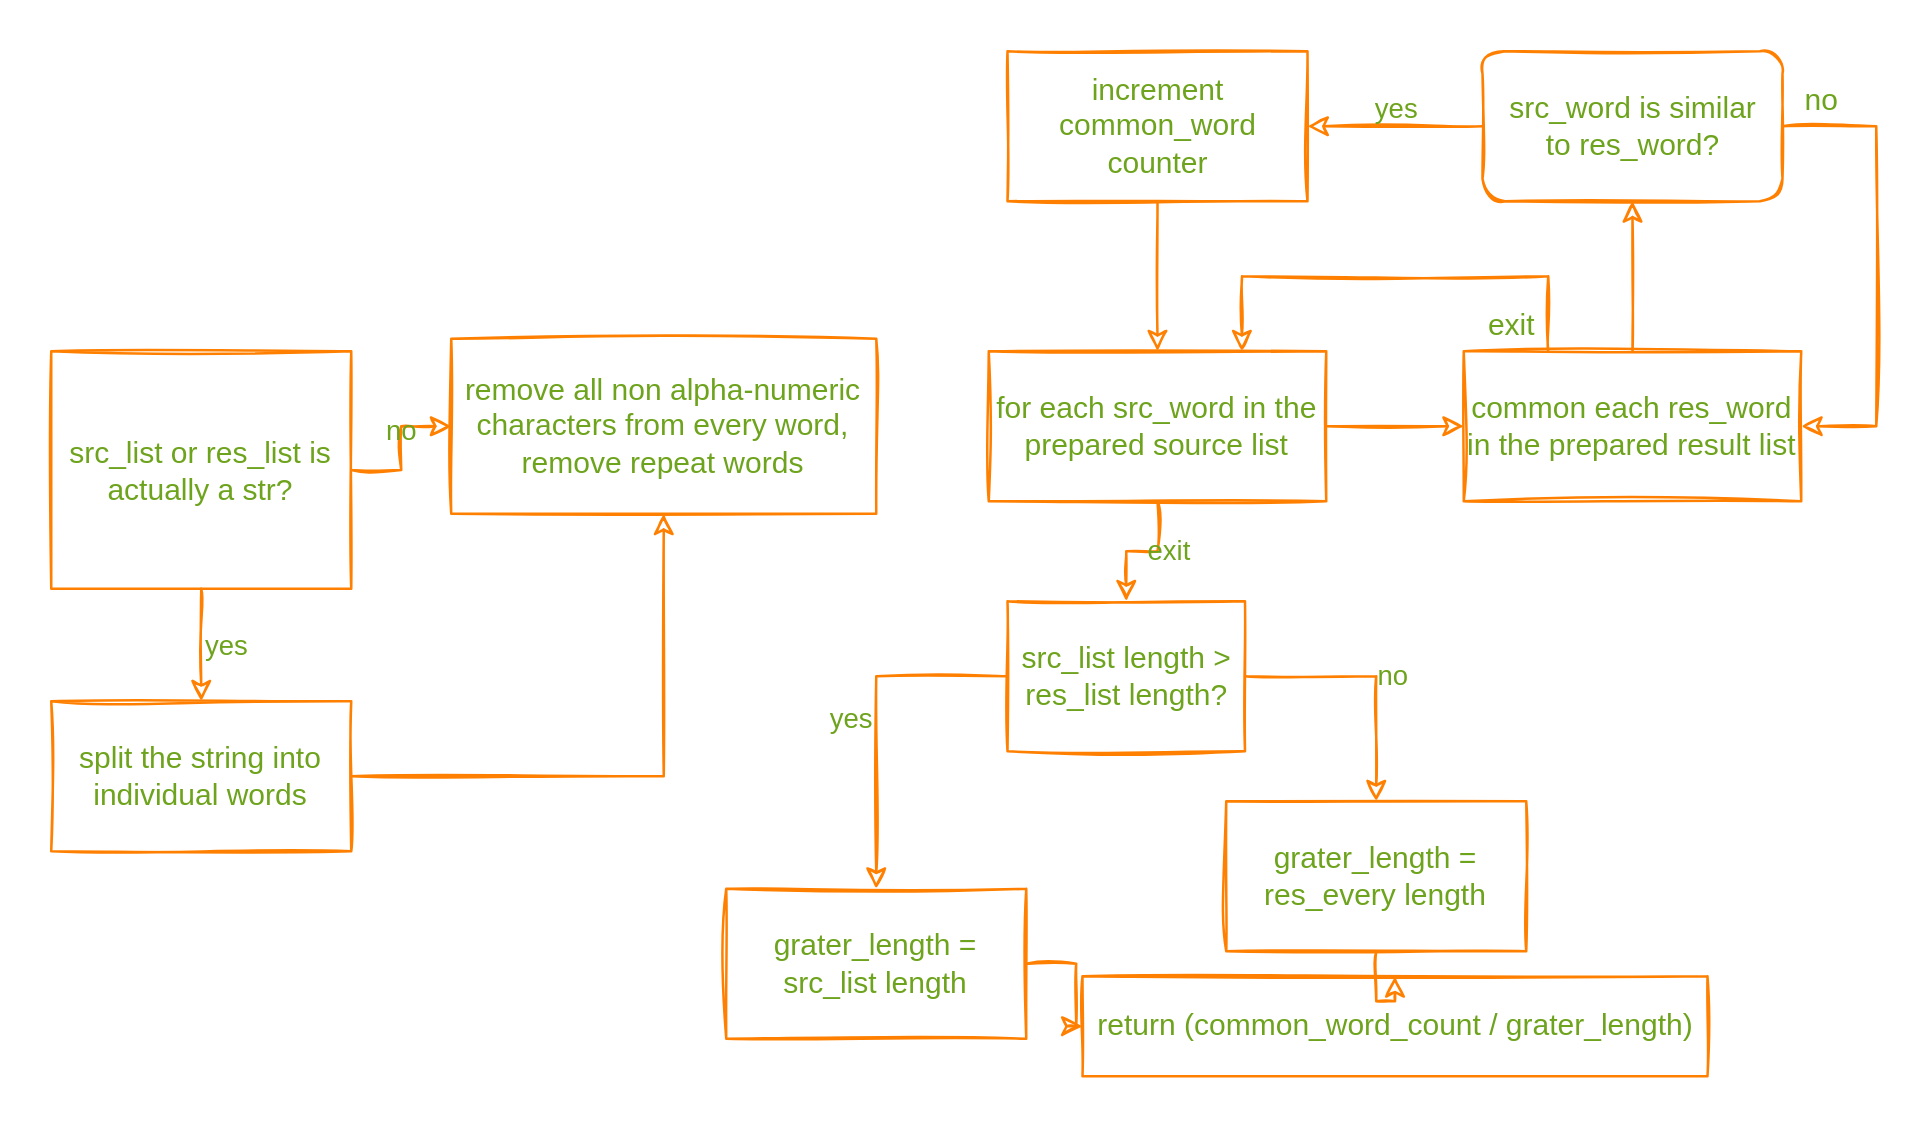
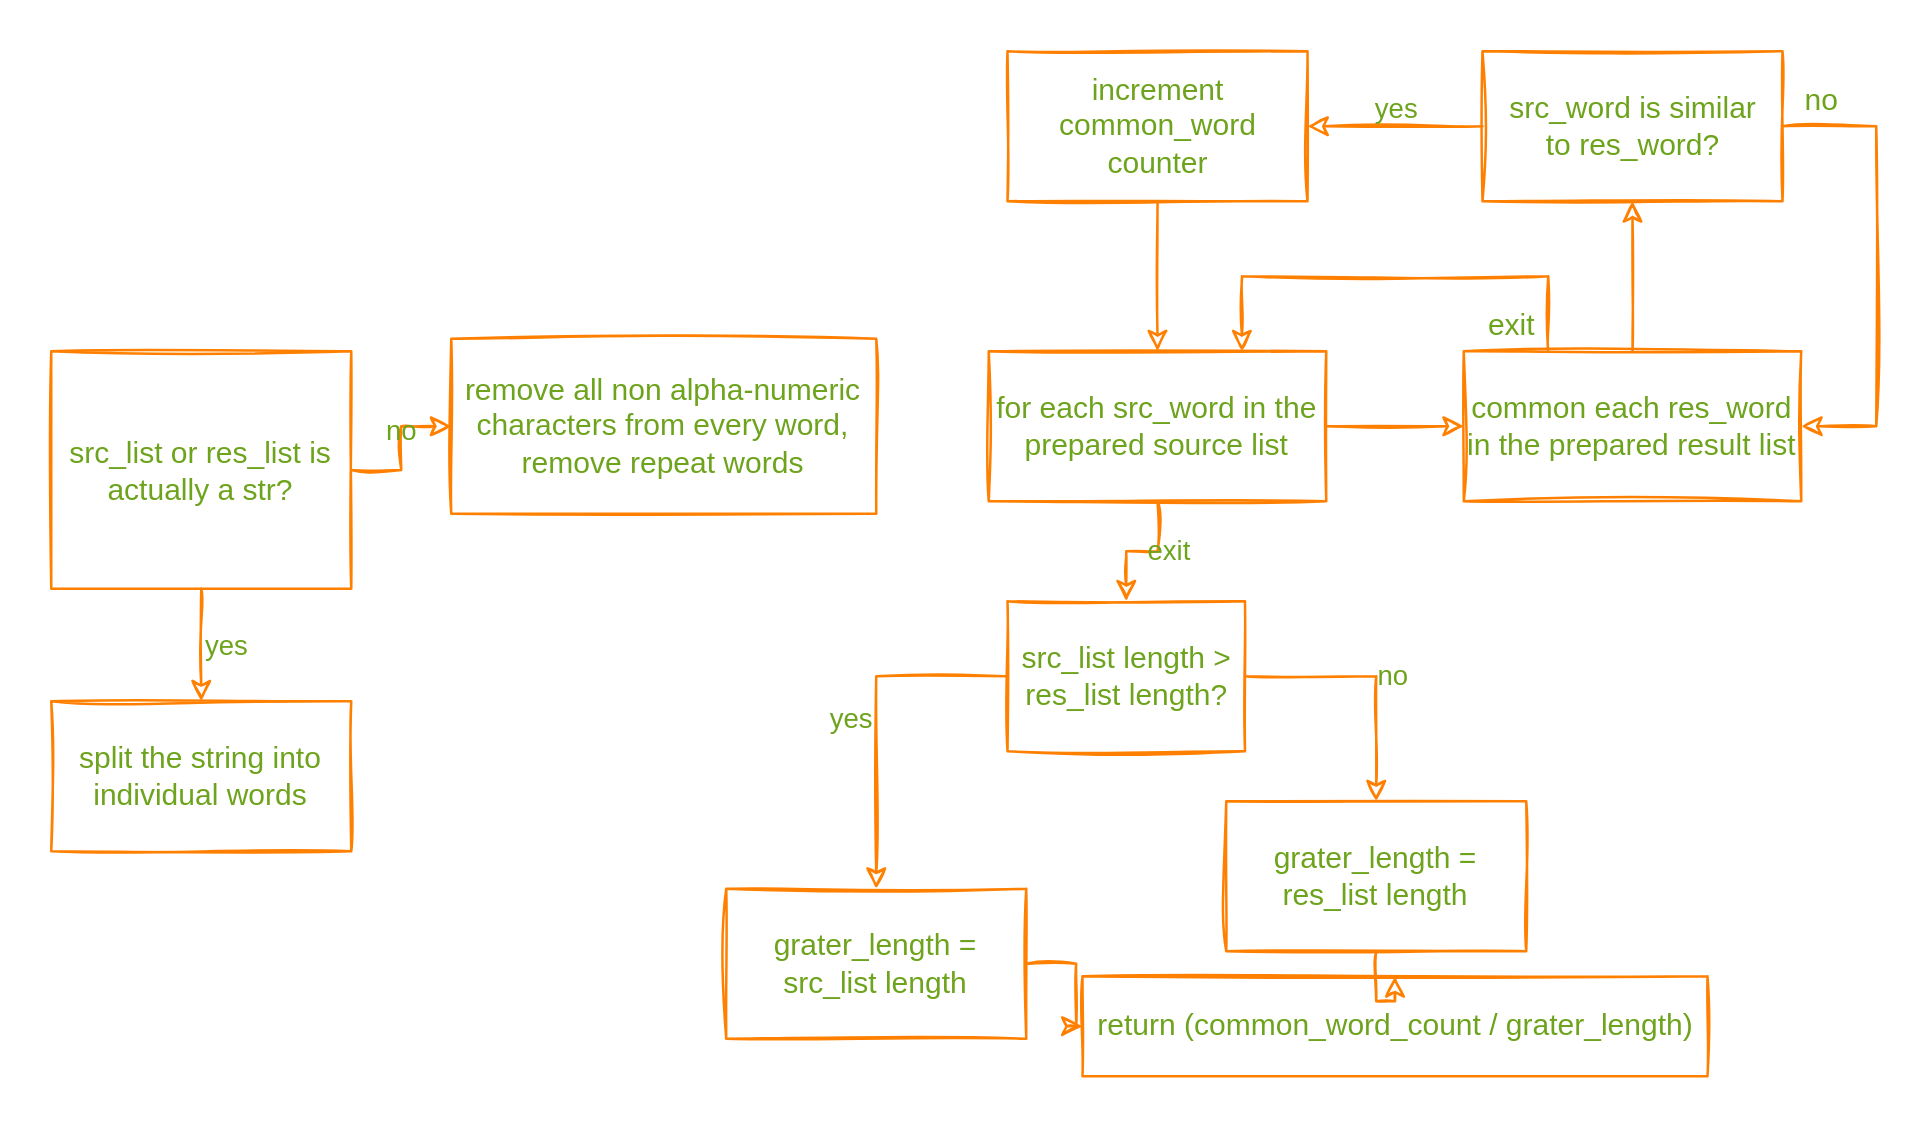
(1633, 126) -> (1633, 126)
(633, 776) -> none
(1376, 876) -> (1376, 876)
